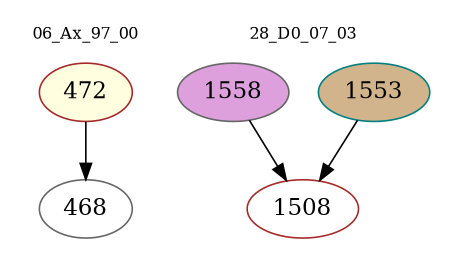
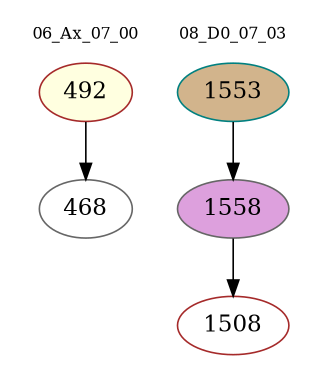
(86, 35) -> (86, 35)
(304, 35) -> (233, 35)
(86, 92) -> (86, 92)
(343, 143) -> (233, 143)
